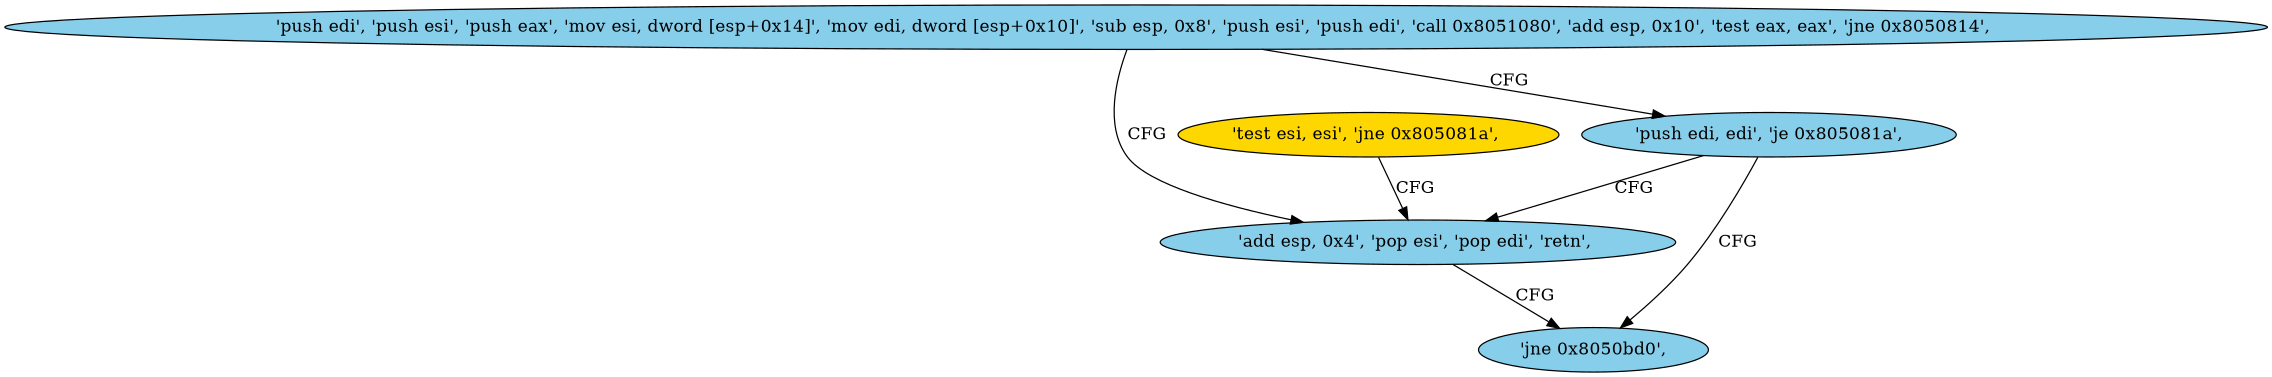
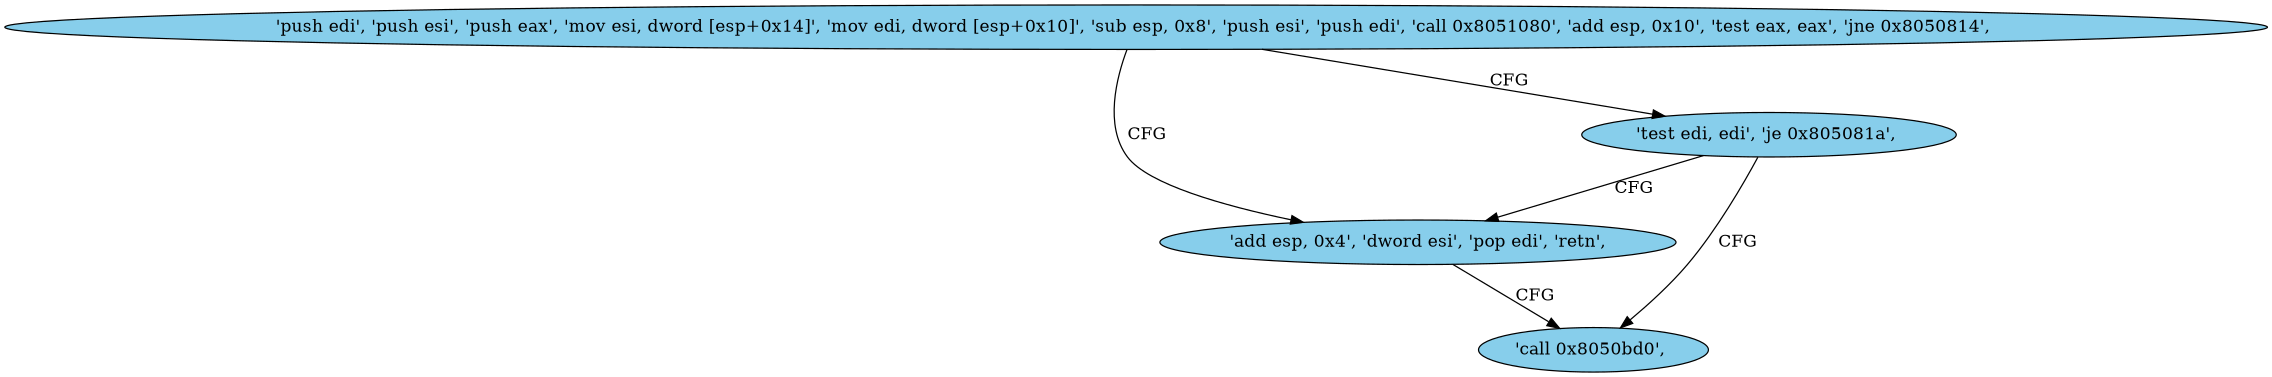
(1368, 135) -> none
(1769, 135) -> (1769, 135)
(1418, 242) -> (1418, 242)
(1593, 350) -> (1593, 350)
